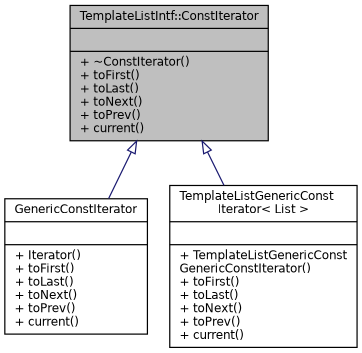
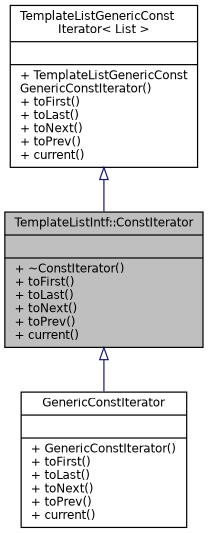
(216, 169) -> (104, 196)
(48, 256) -> (104, 449)
